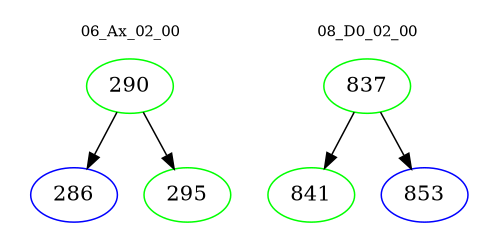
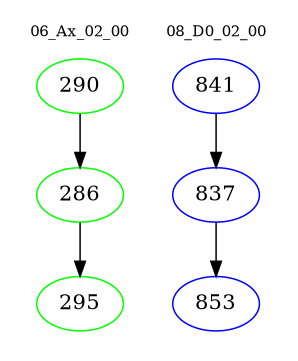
(367, 86) -> (216, 195)
(343, 133) -> (216, 133)
(155, 134) -> (80, 242)
(74, 195) -> (80, 195)
(311, 195) -> (216, 86)
